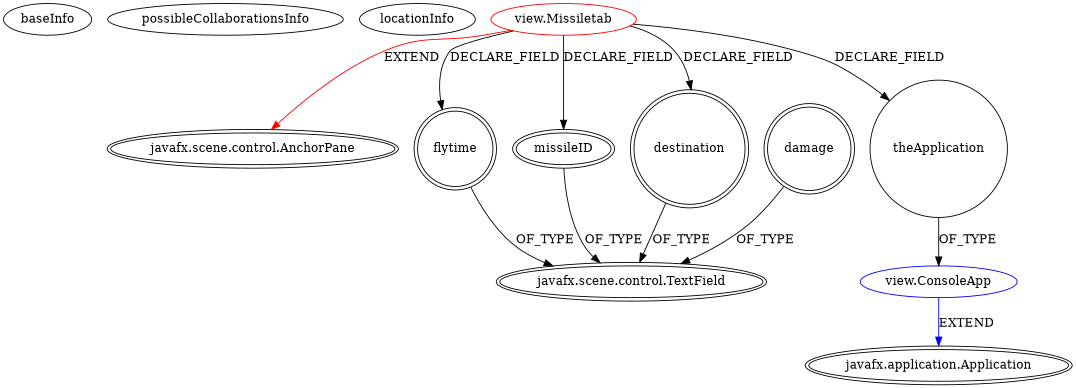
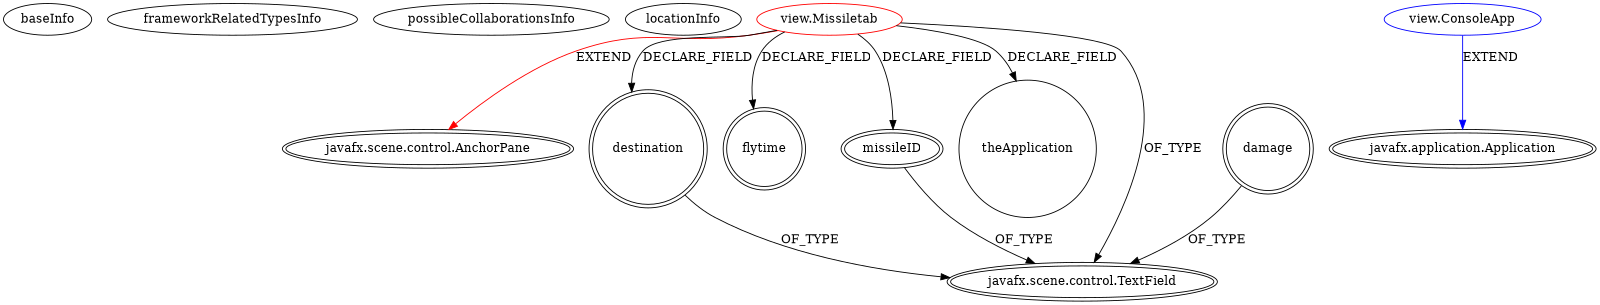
none -> (233, 19)
(501, 232) -> (1118, 50)
(939, 237) -> none
